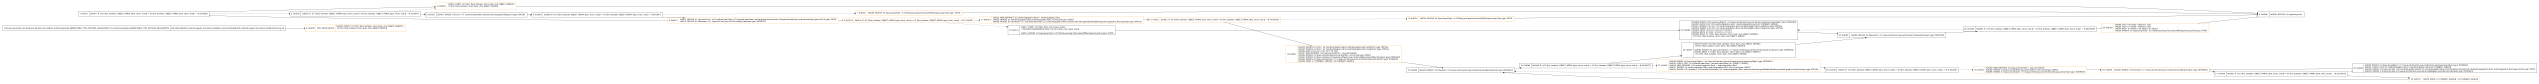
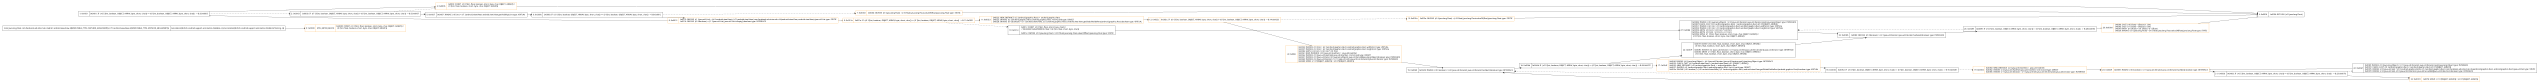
(2286, 14) -> (2286, 14)
